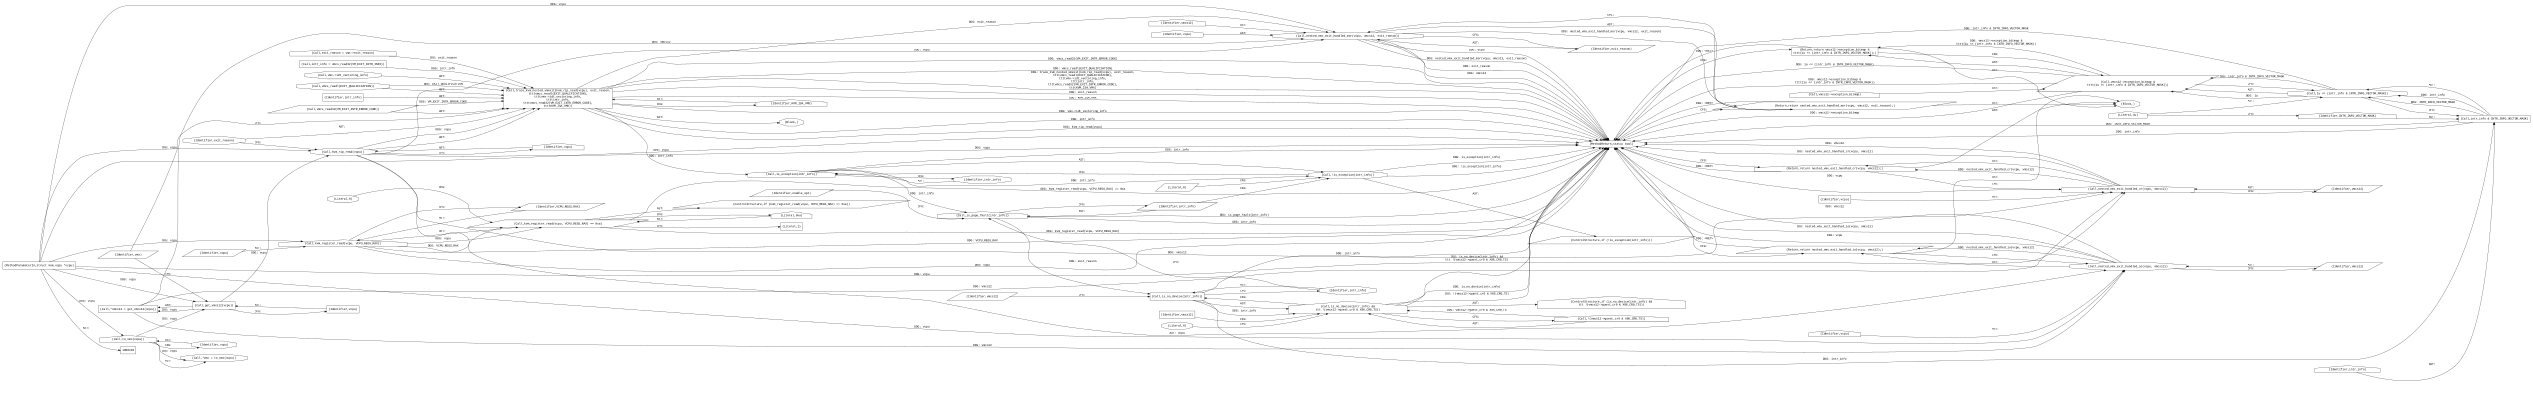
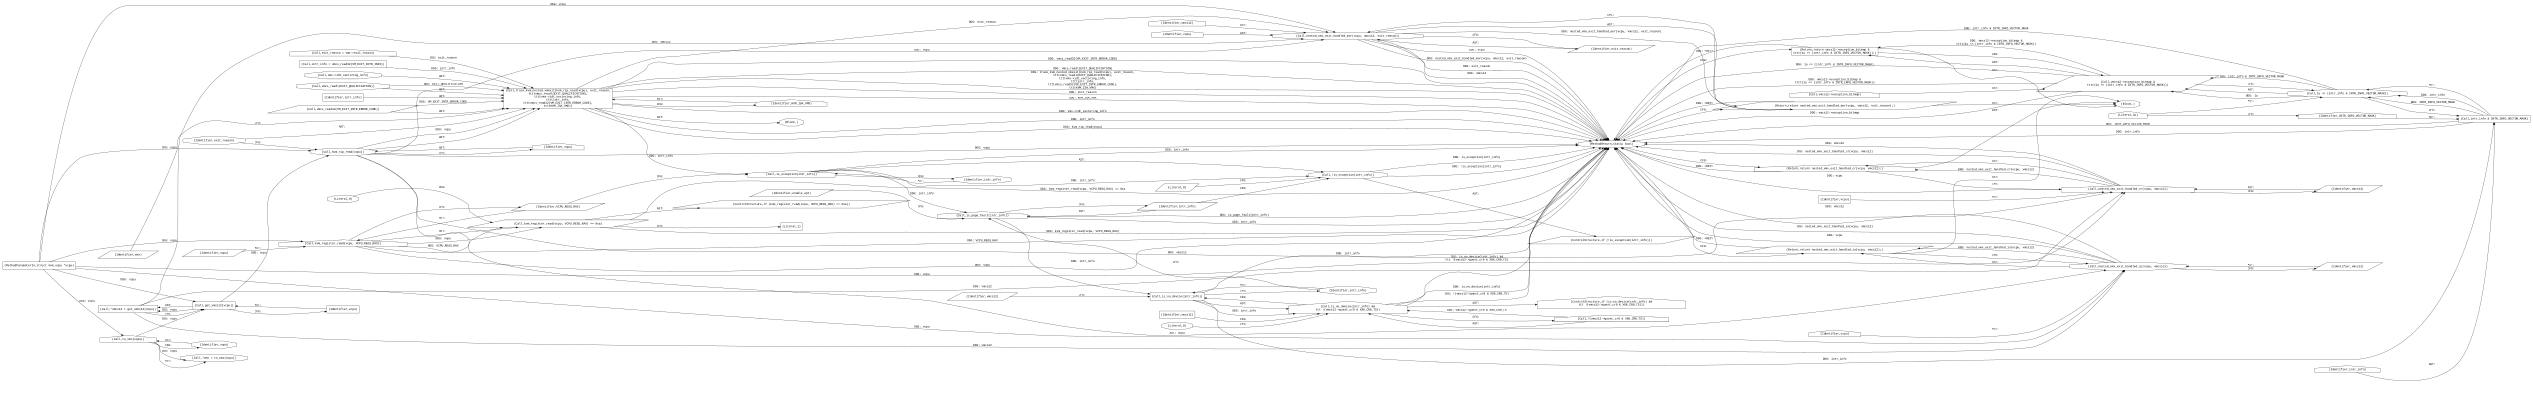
(781, 147) -> none
(1073, 174) -> (656, 180)
(791, 215) -> none
(1083, 261) -> (1083, 261)
(170, 280) -> (173, 316)
(128, 350) -> none
